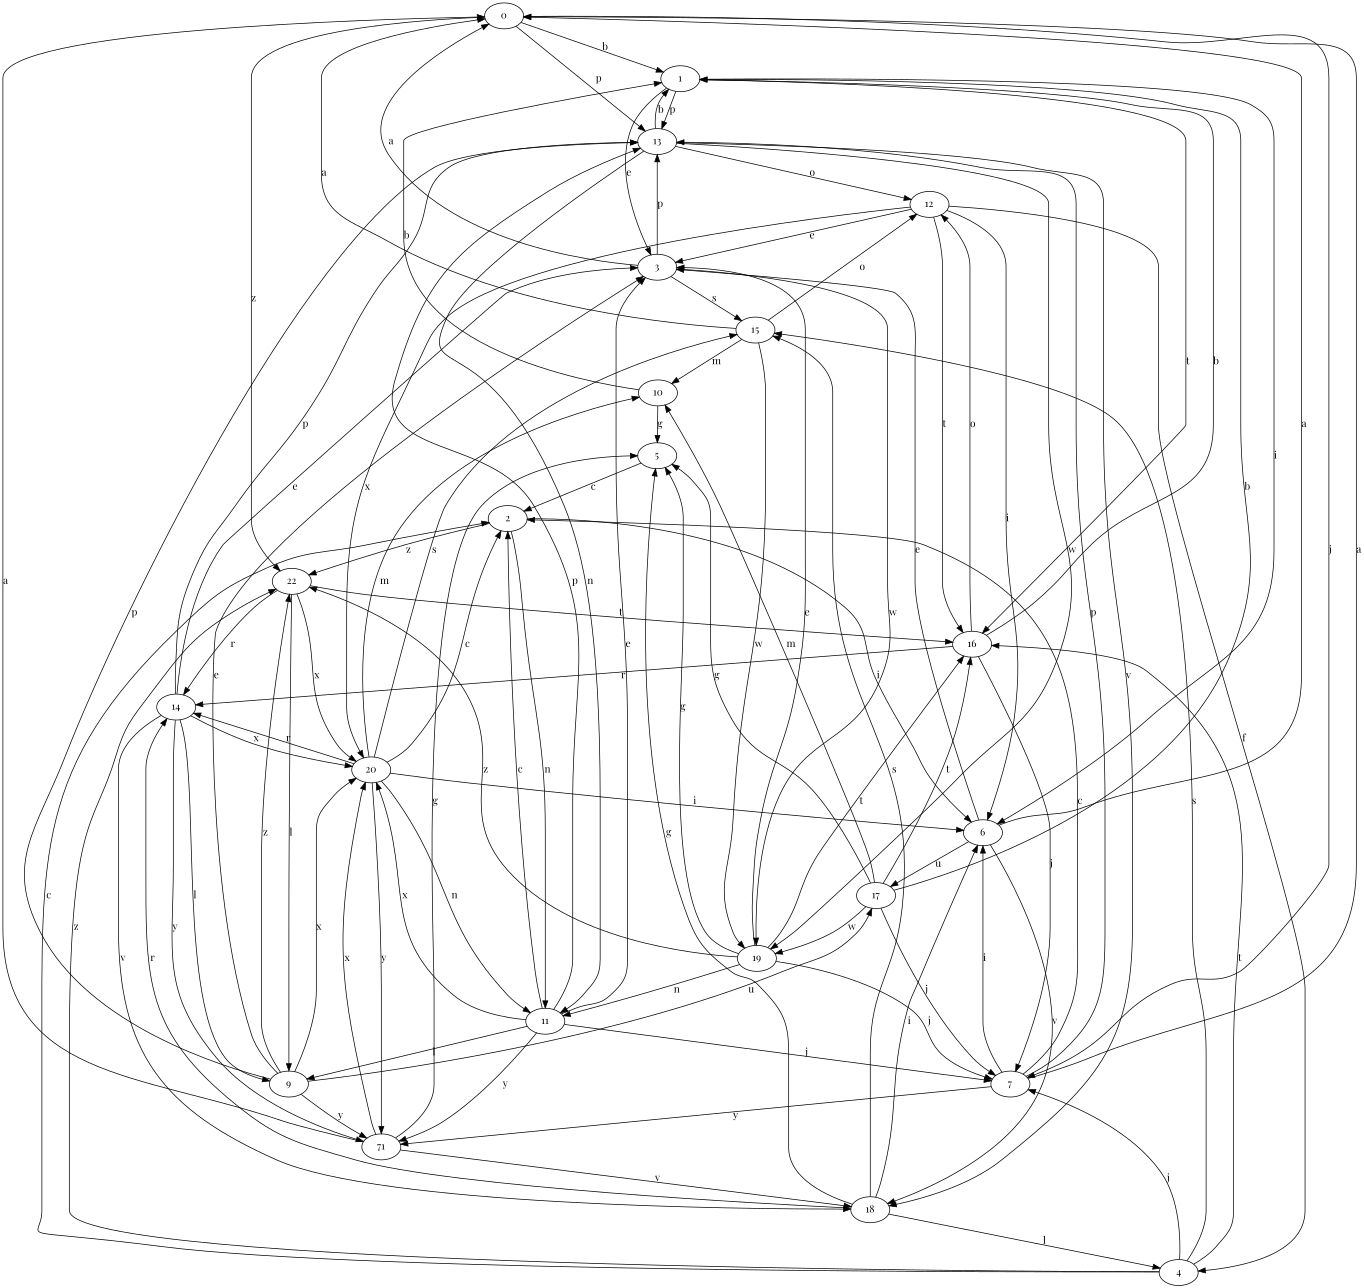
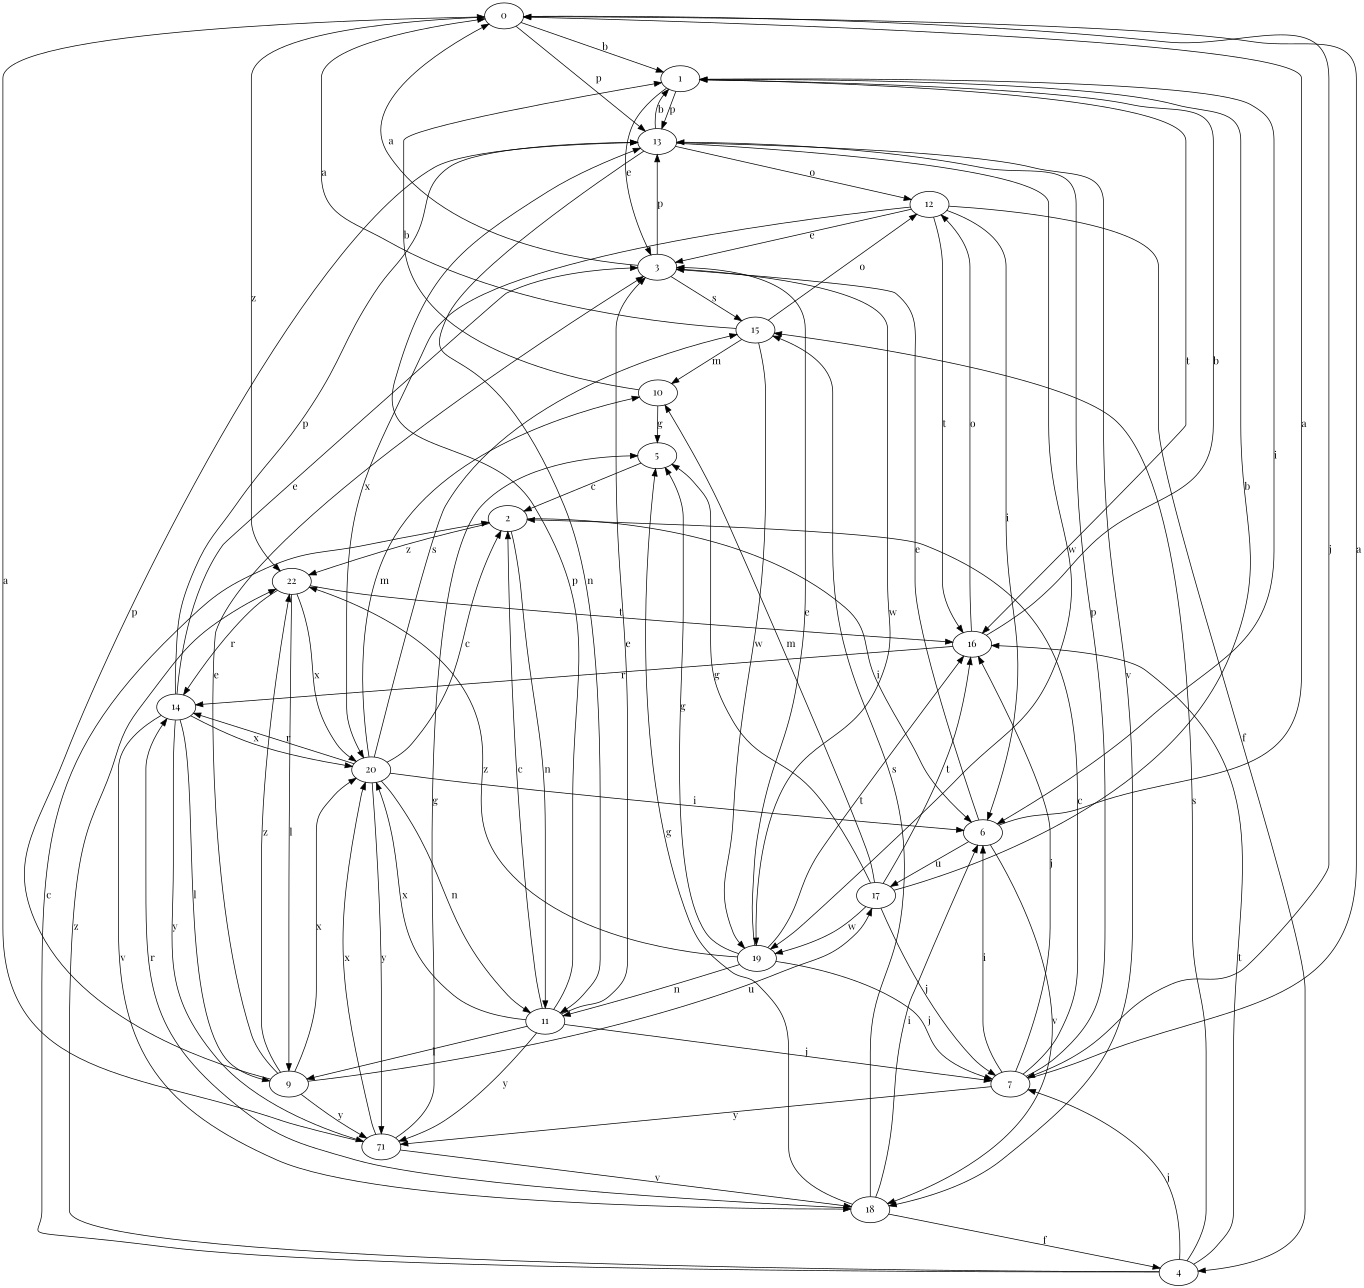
(1050, 855) -> (1050, 863)
(1044, 1241) -> (1045, 1241)
